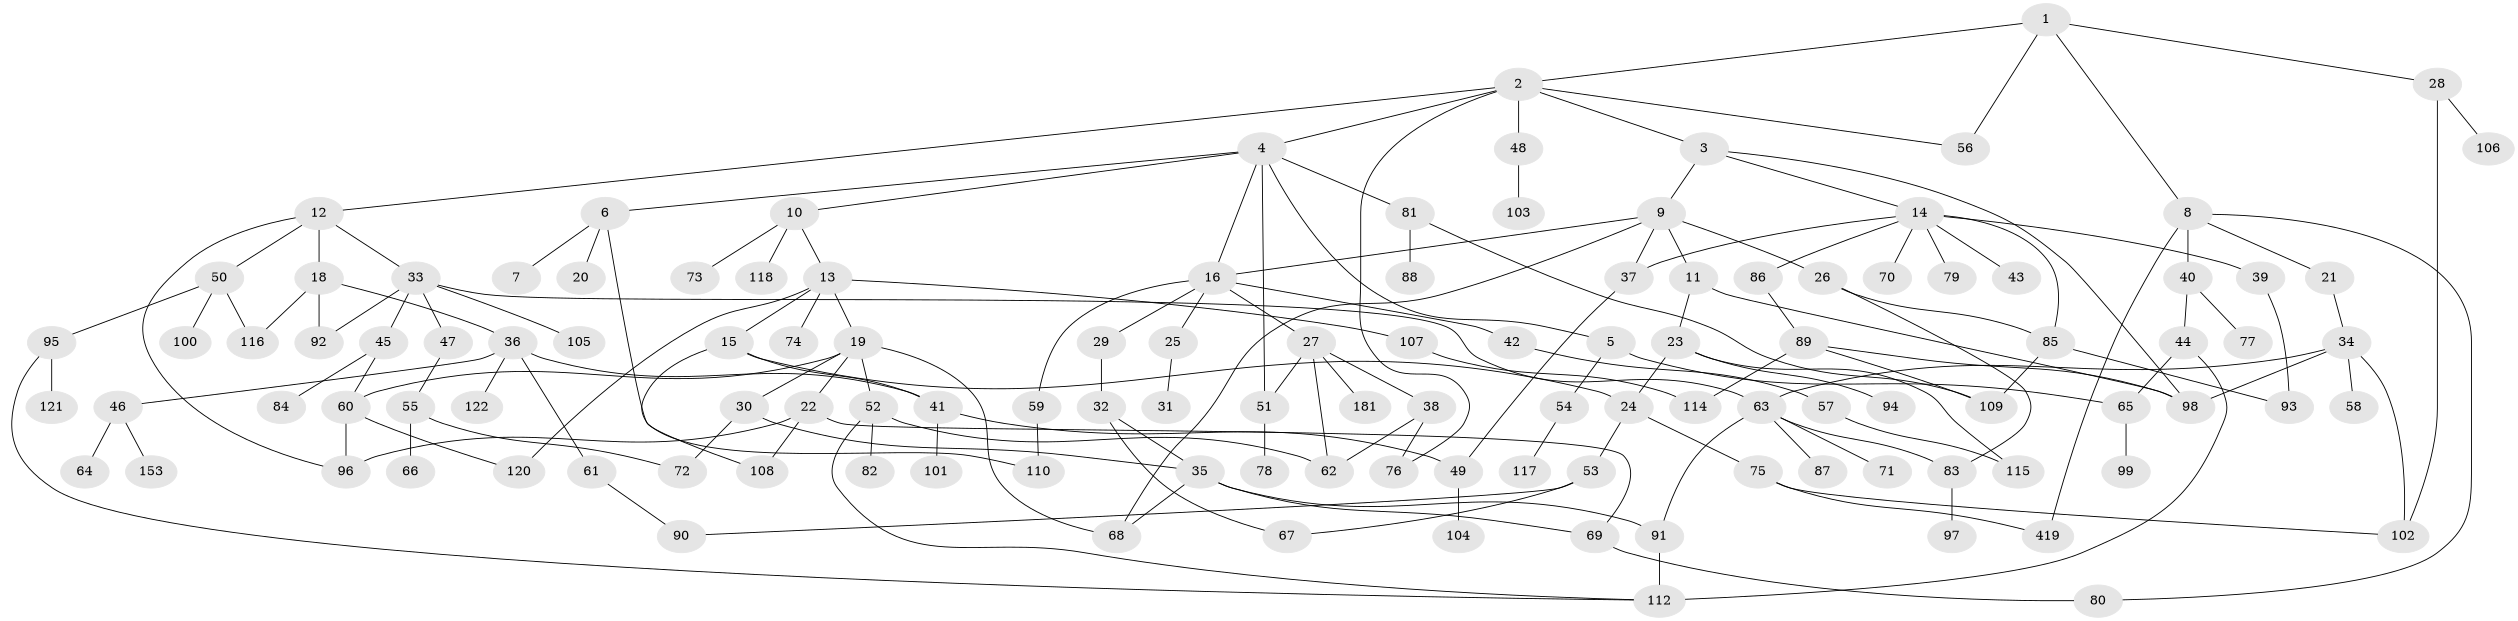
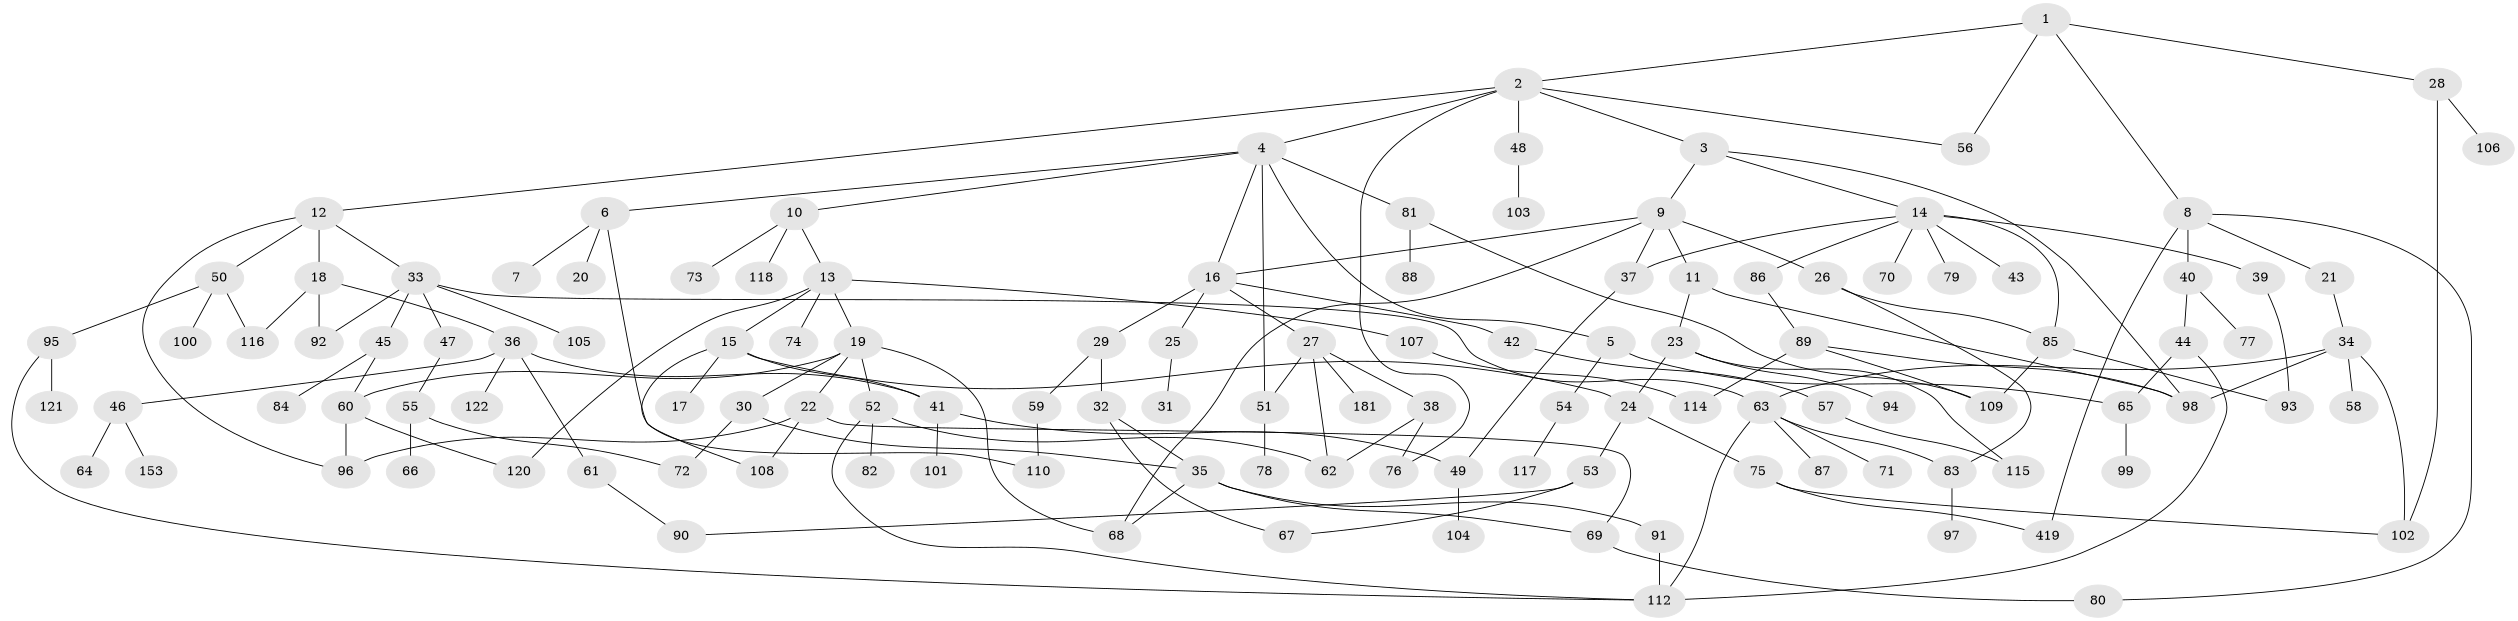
(1093, 310) -> (1069, 375)
none -> (680, 407)
(1693, 461) -> (1709, 503)
